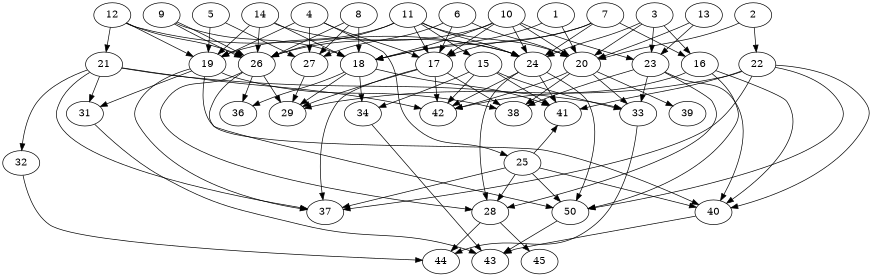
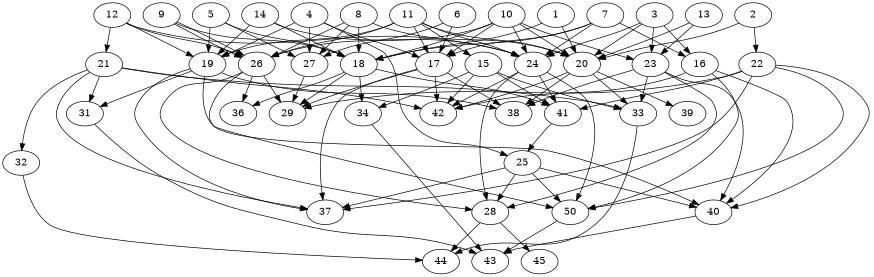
(496, 33) -> (467, 40)
(259, 34) -> none
none -> (281, 39)
(544, 142) -> (541, 134)
